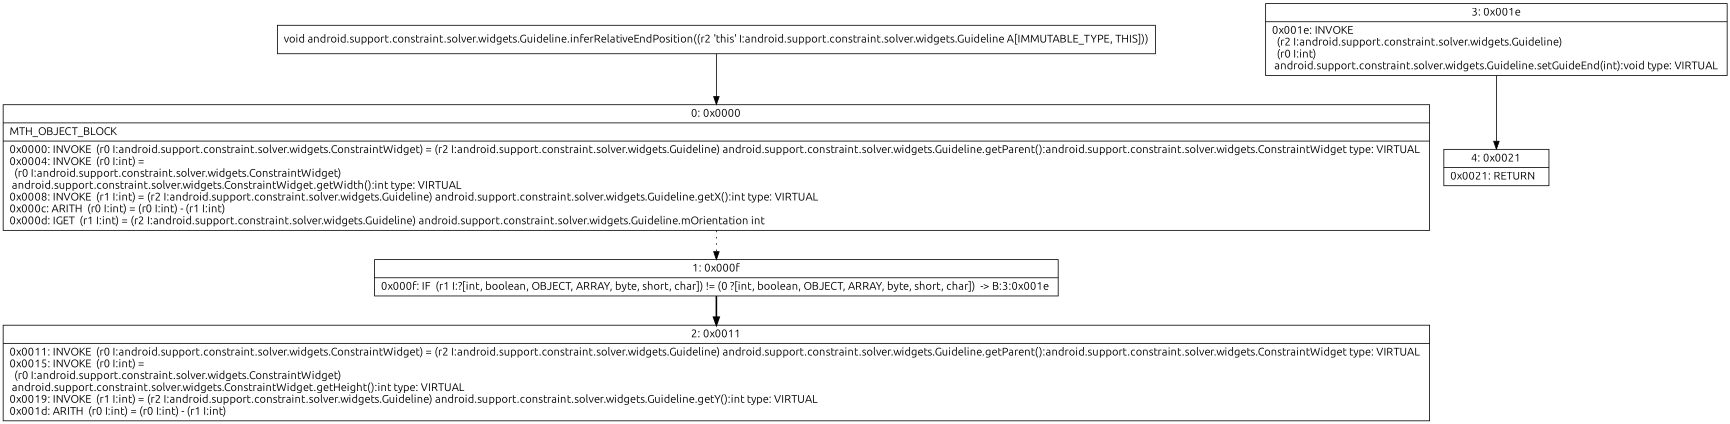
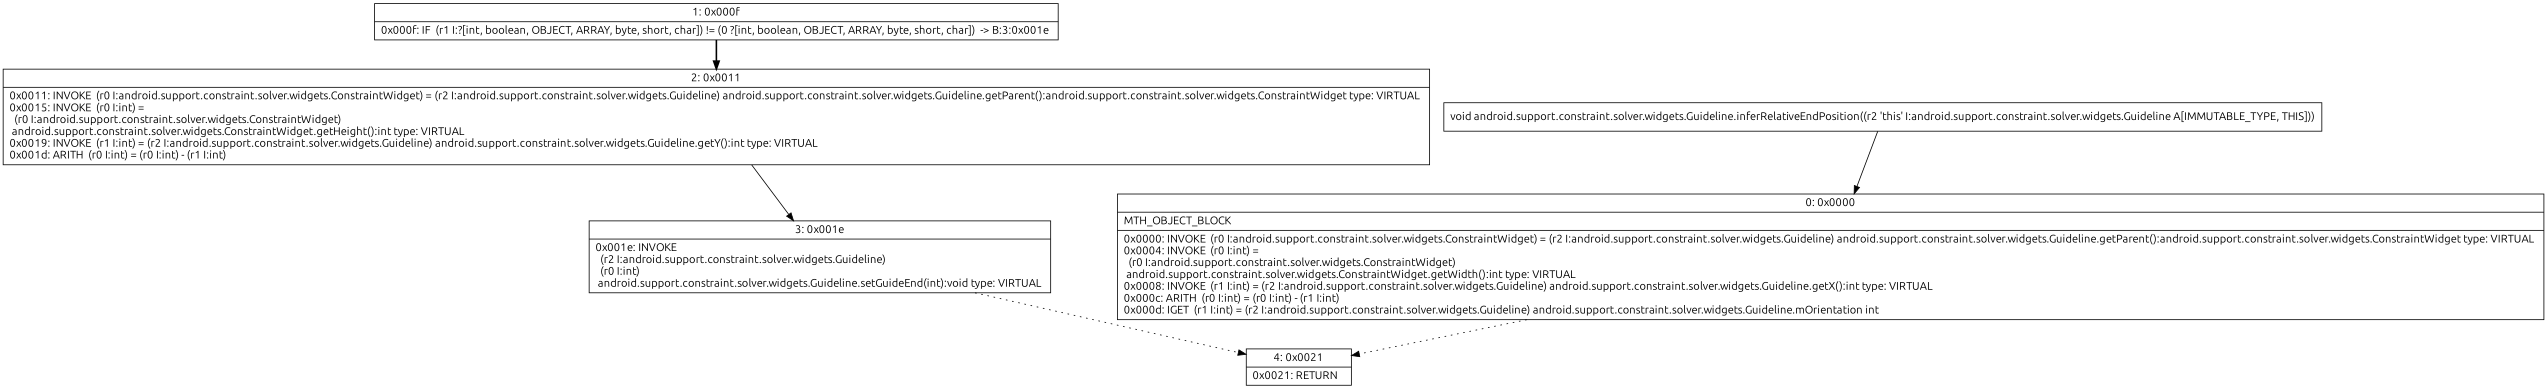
(1496, 108) -> (1107, 323)
none -> (770, 190)
(716, 241) -> (1443, 337)
